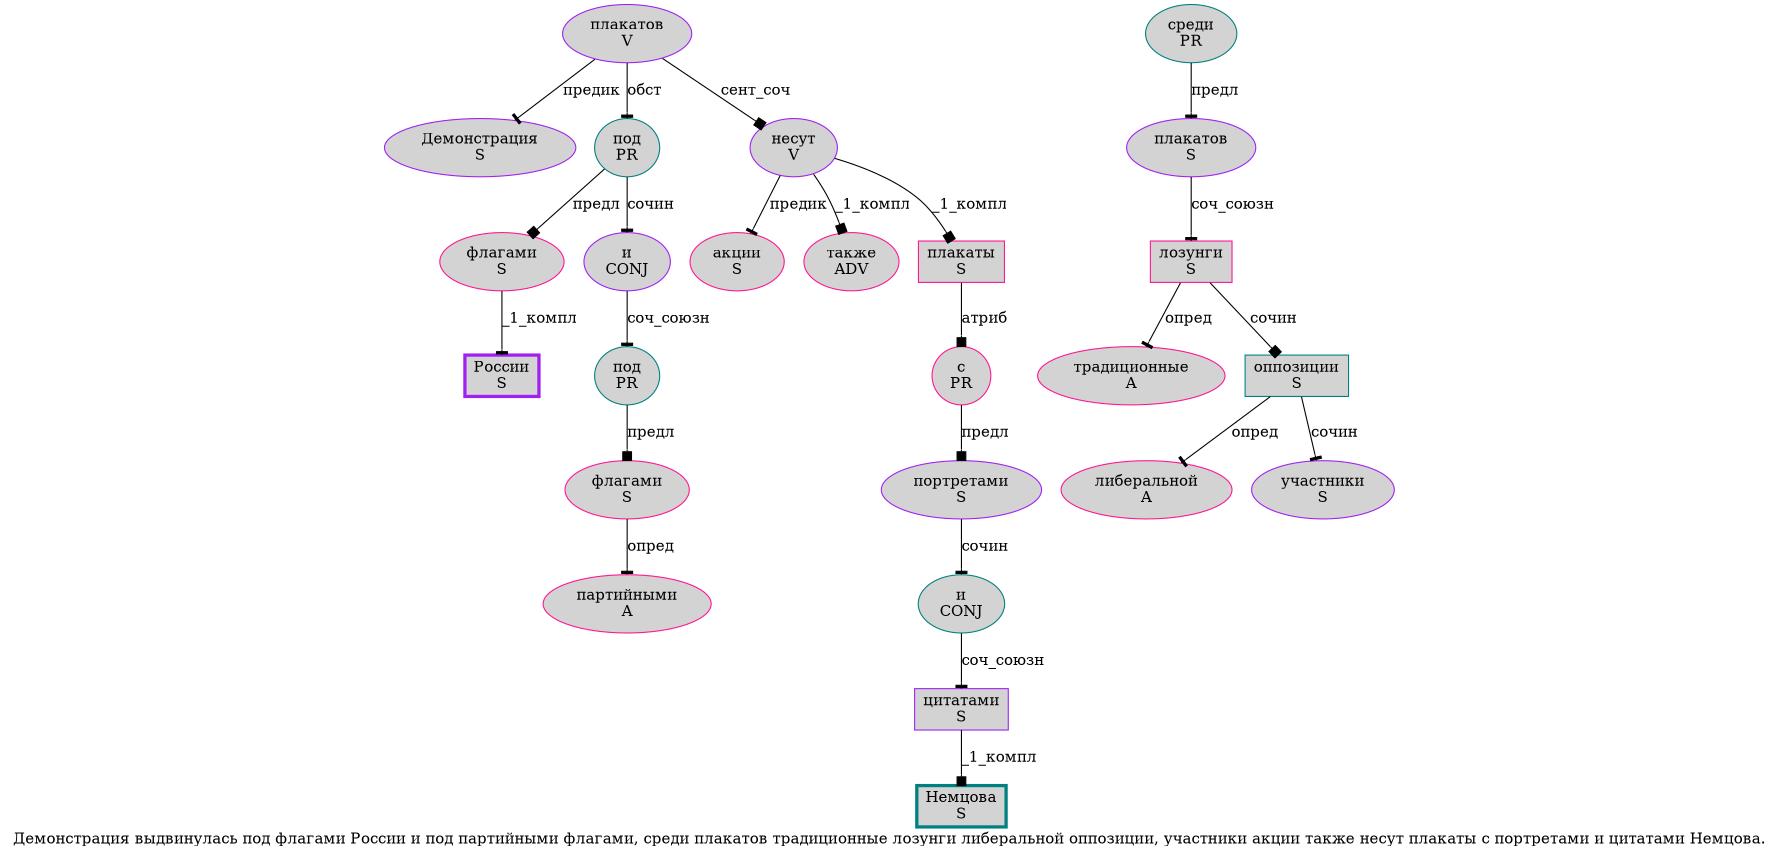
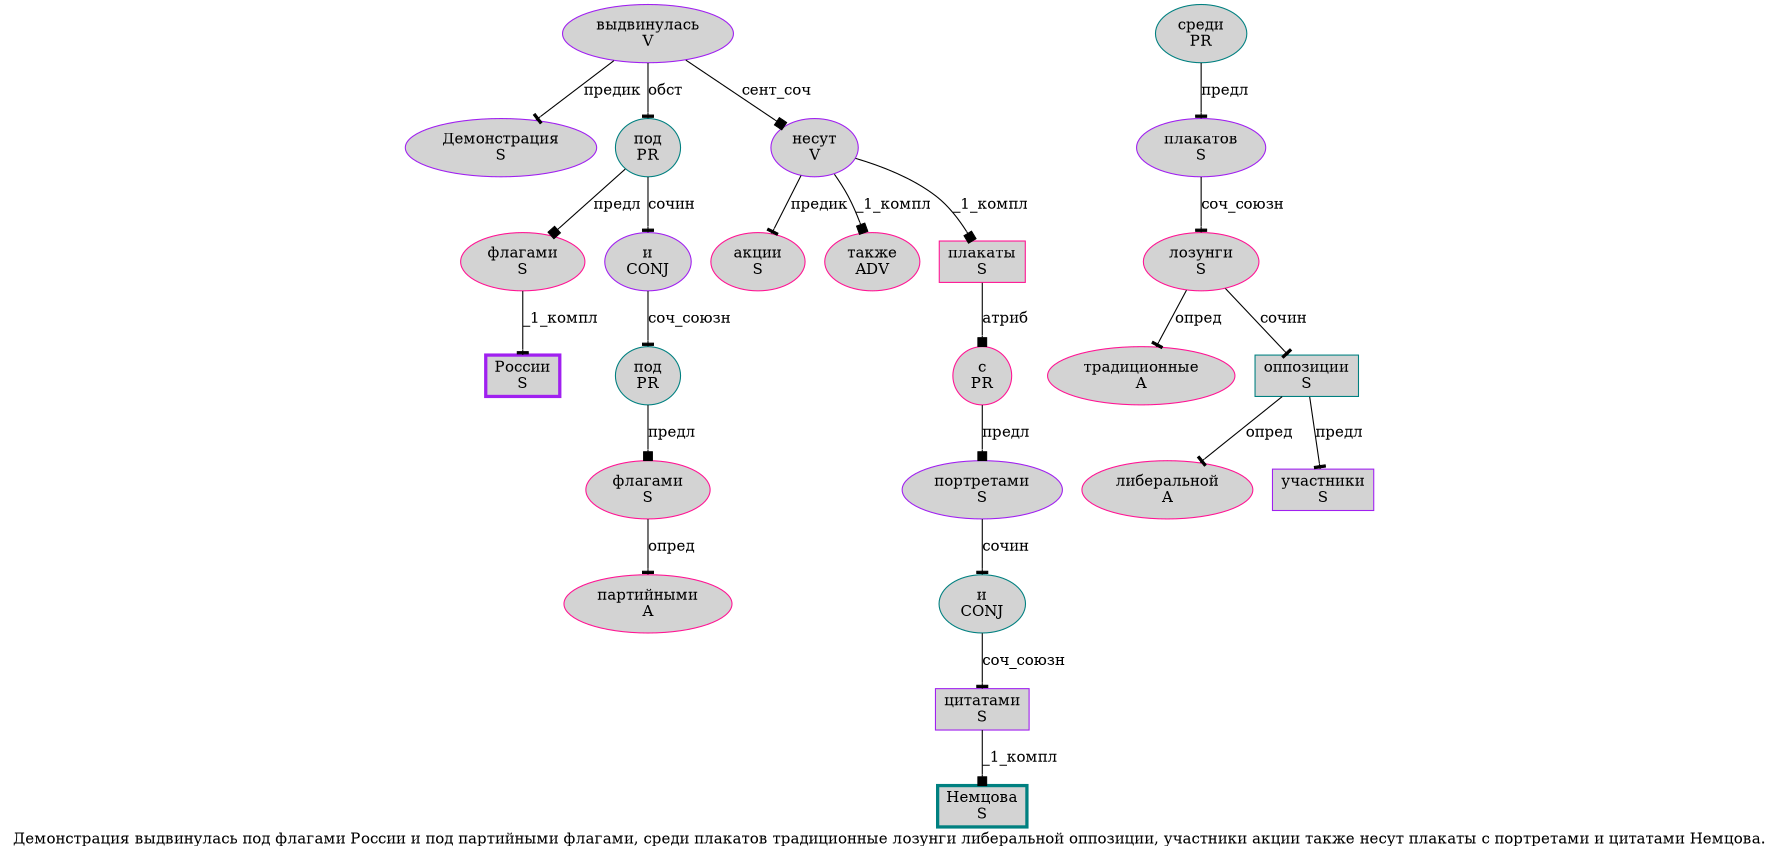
(627, 34) -> (648, 34)
(1191, 262) -> (1201, 262)
(1240, 315) -> (1255, 320)
(1334, 433) -> (1339, 433)
(1323, 490) -> (1323, 490)
